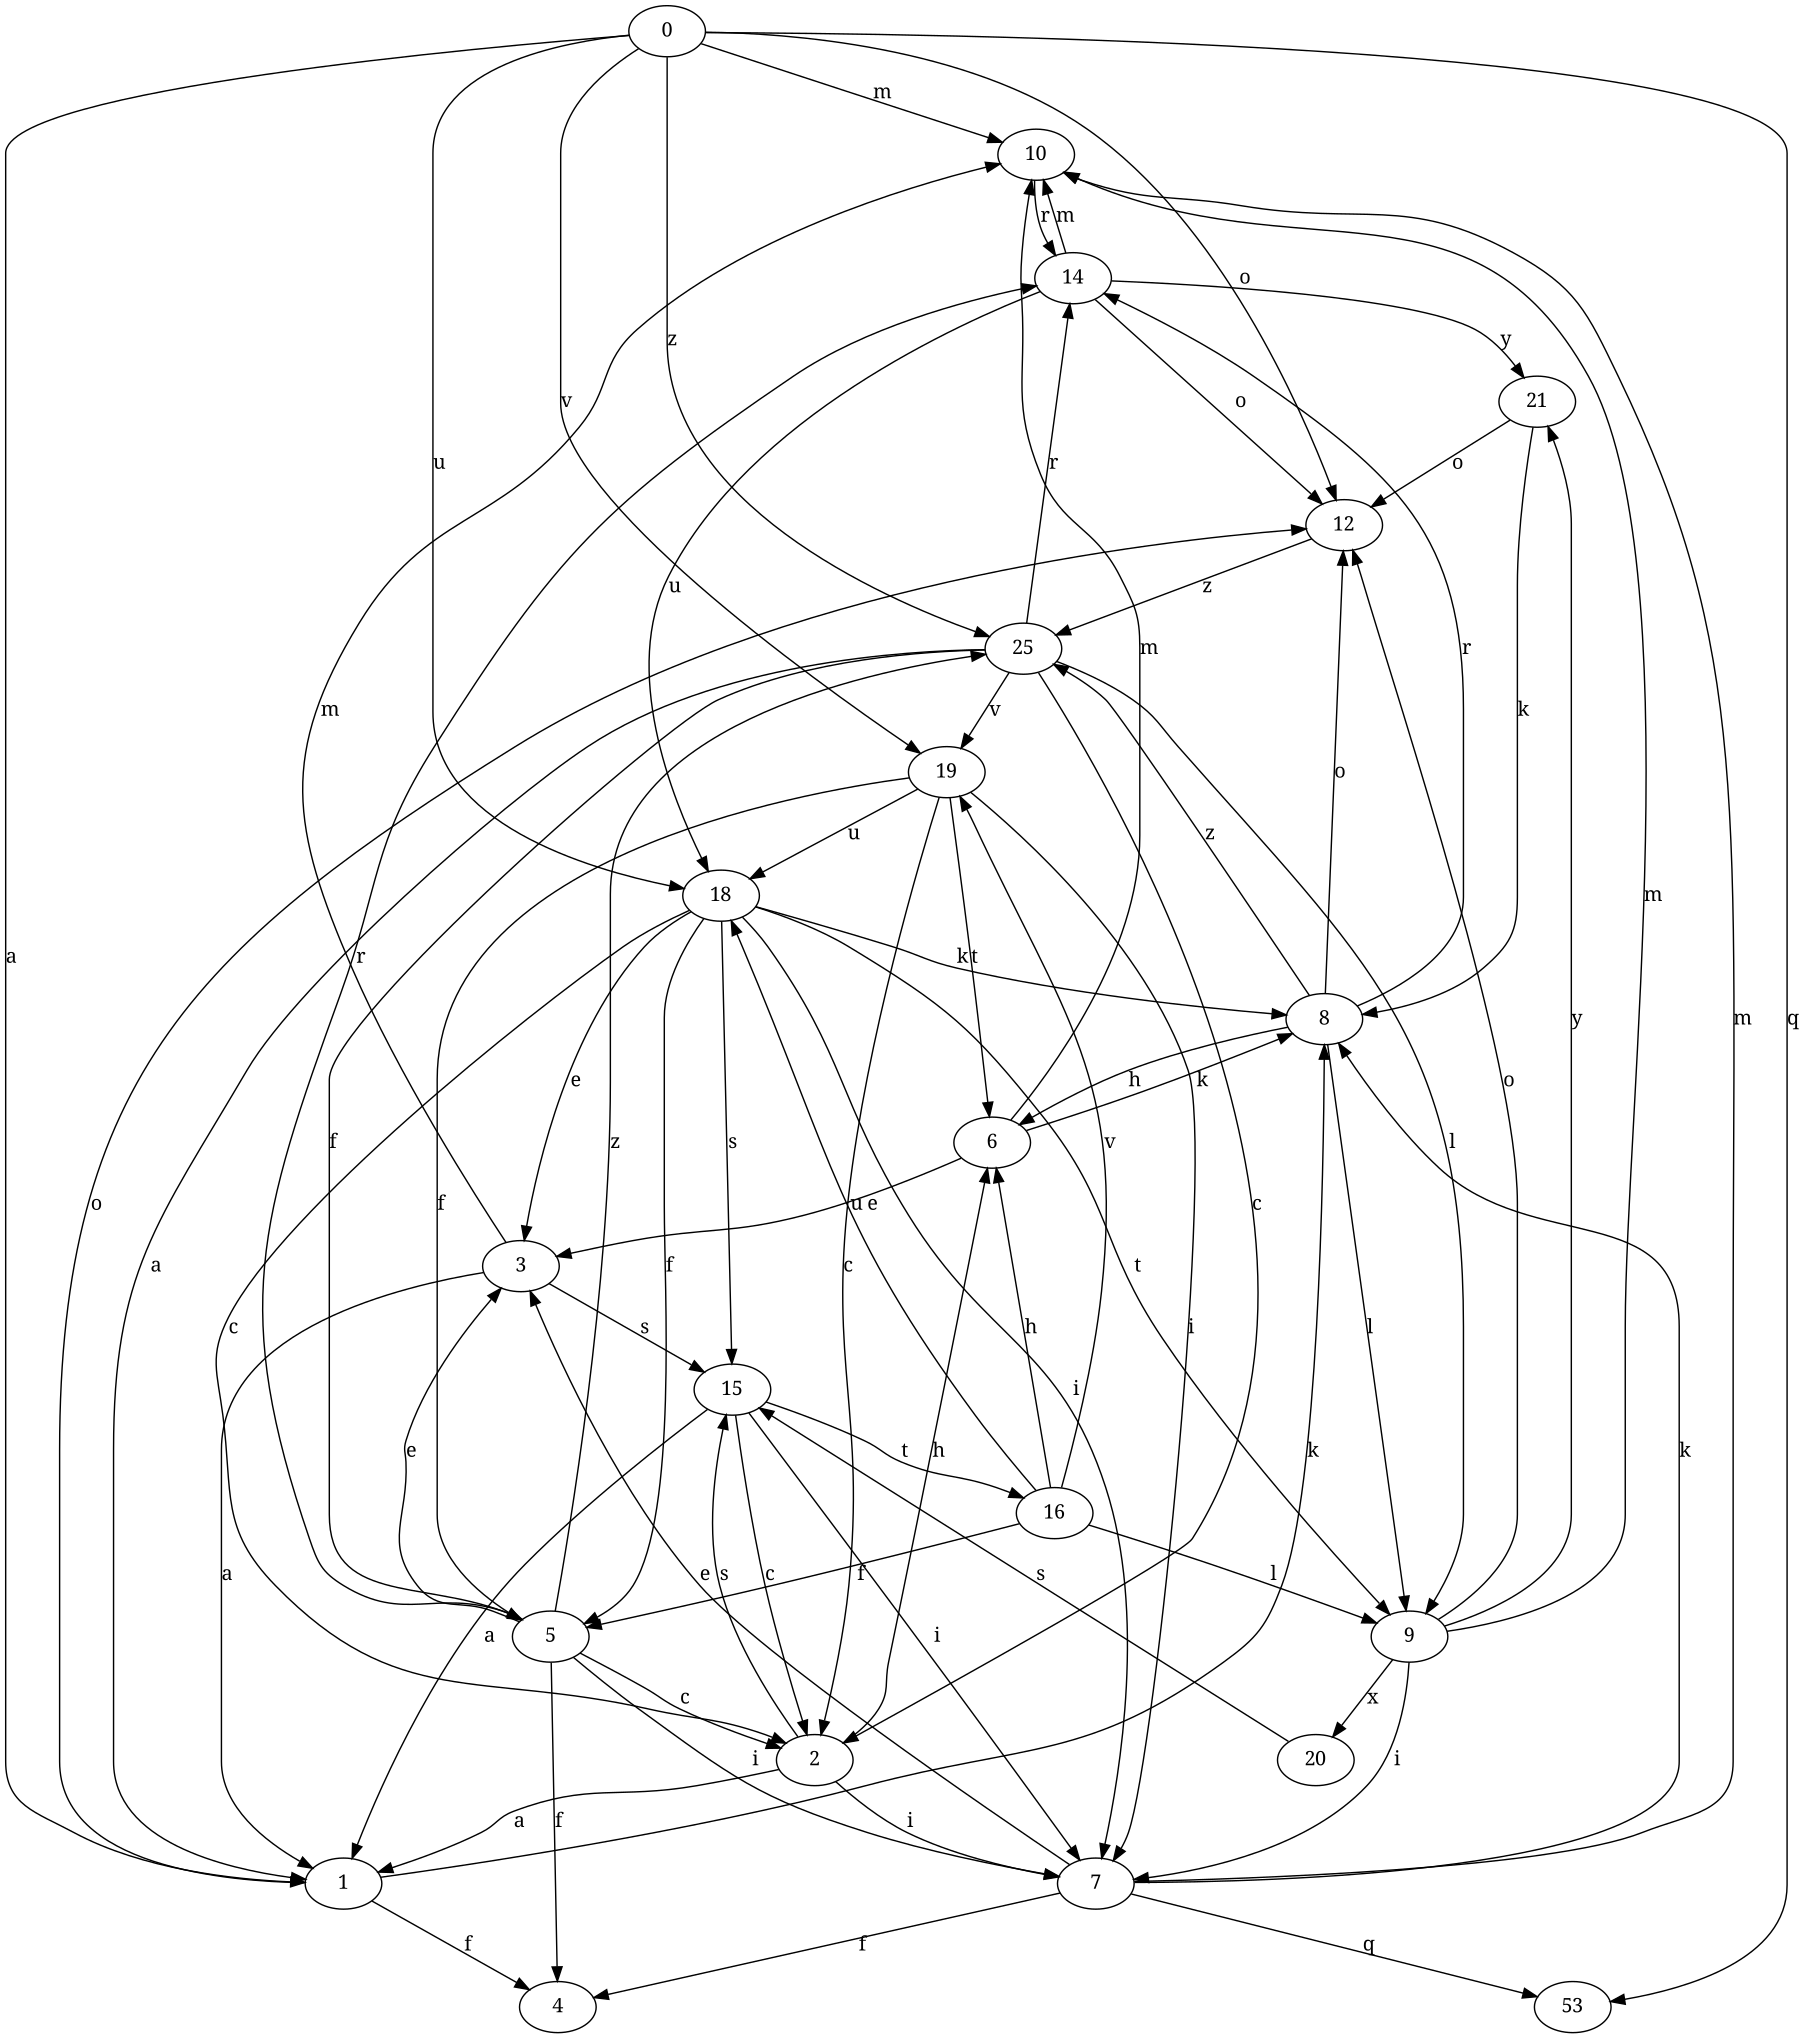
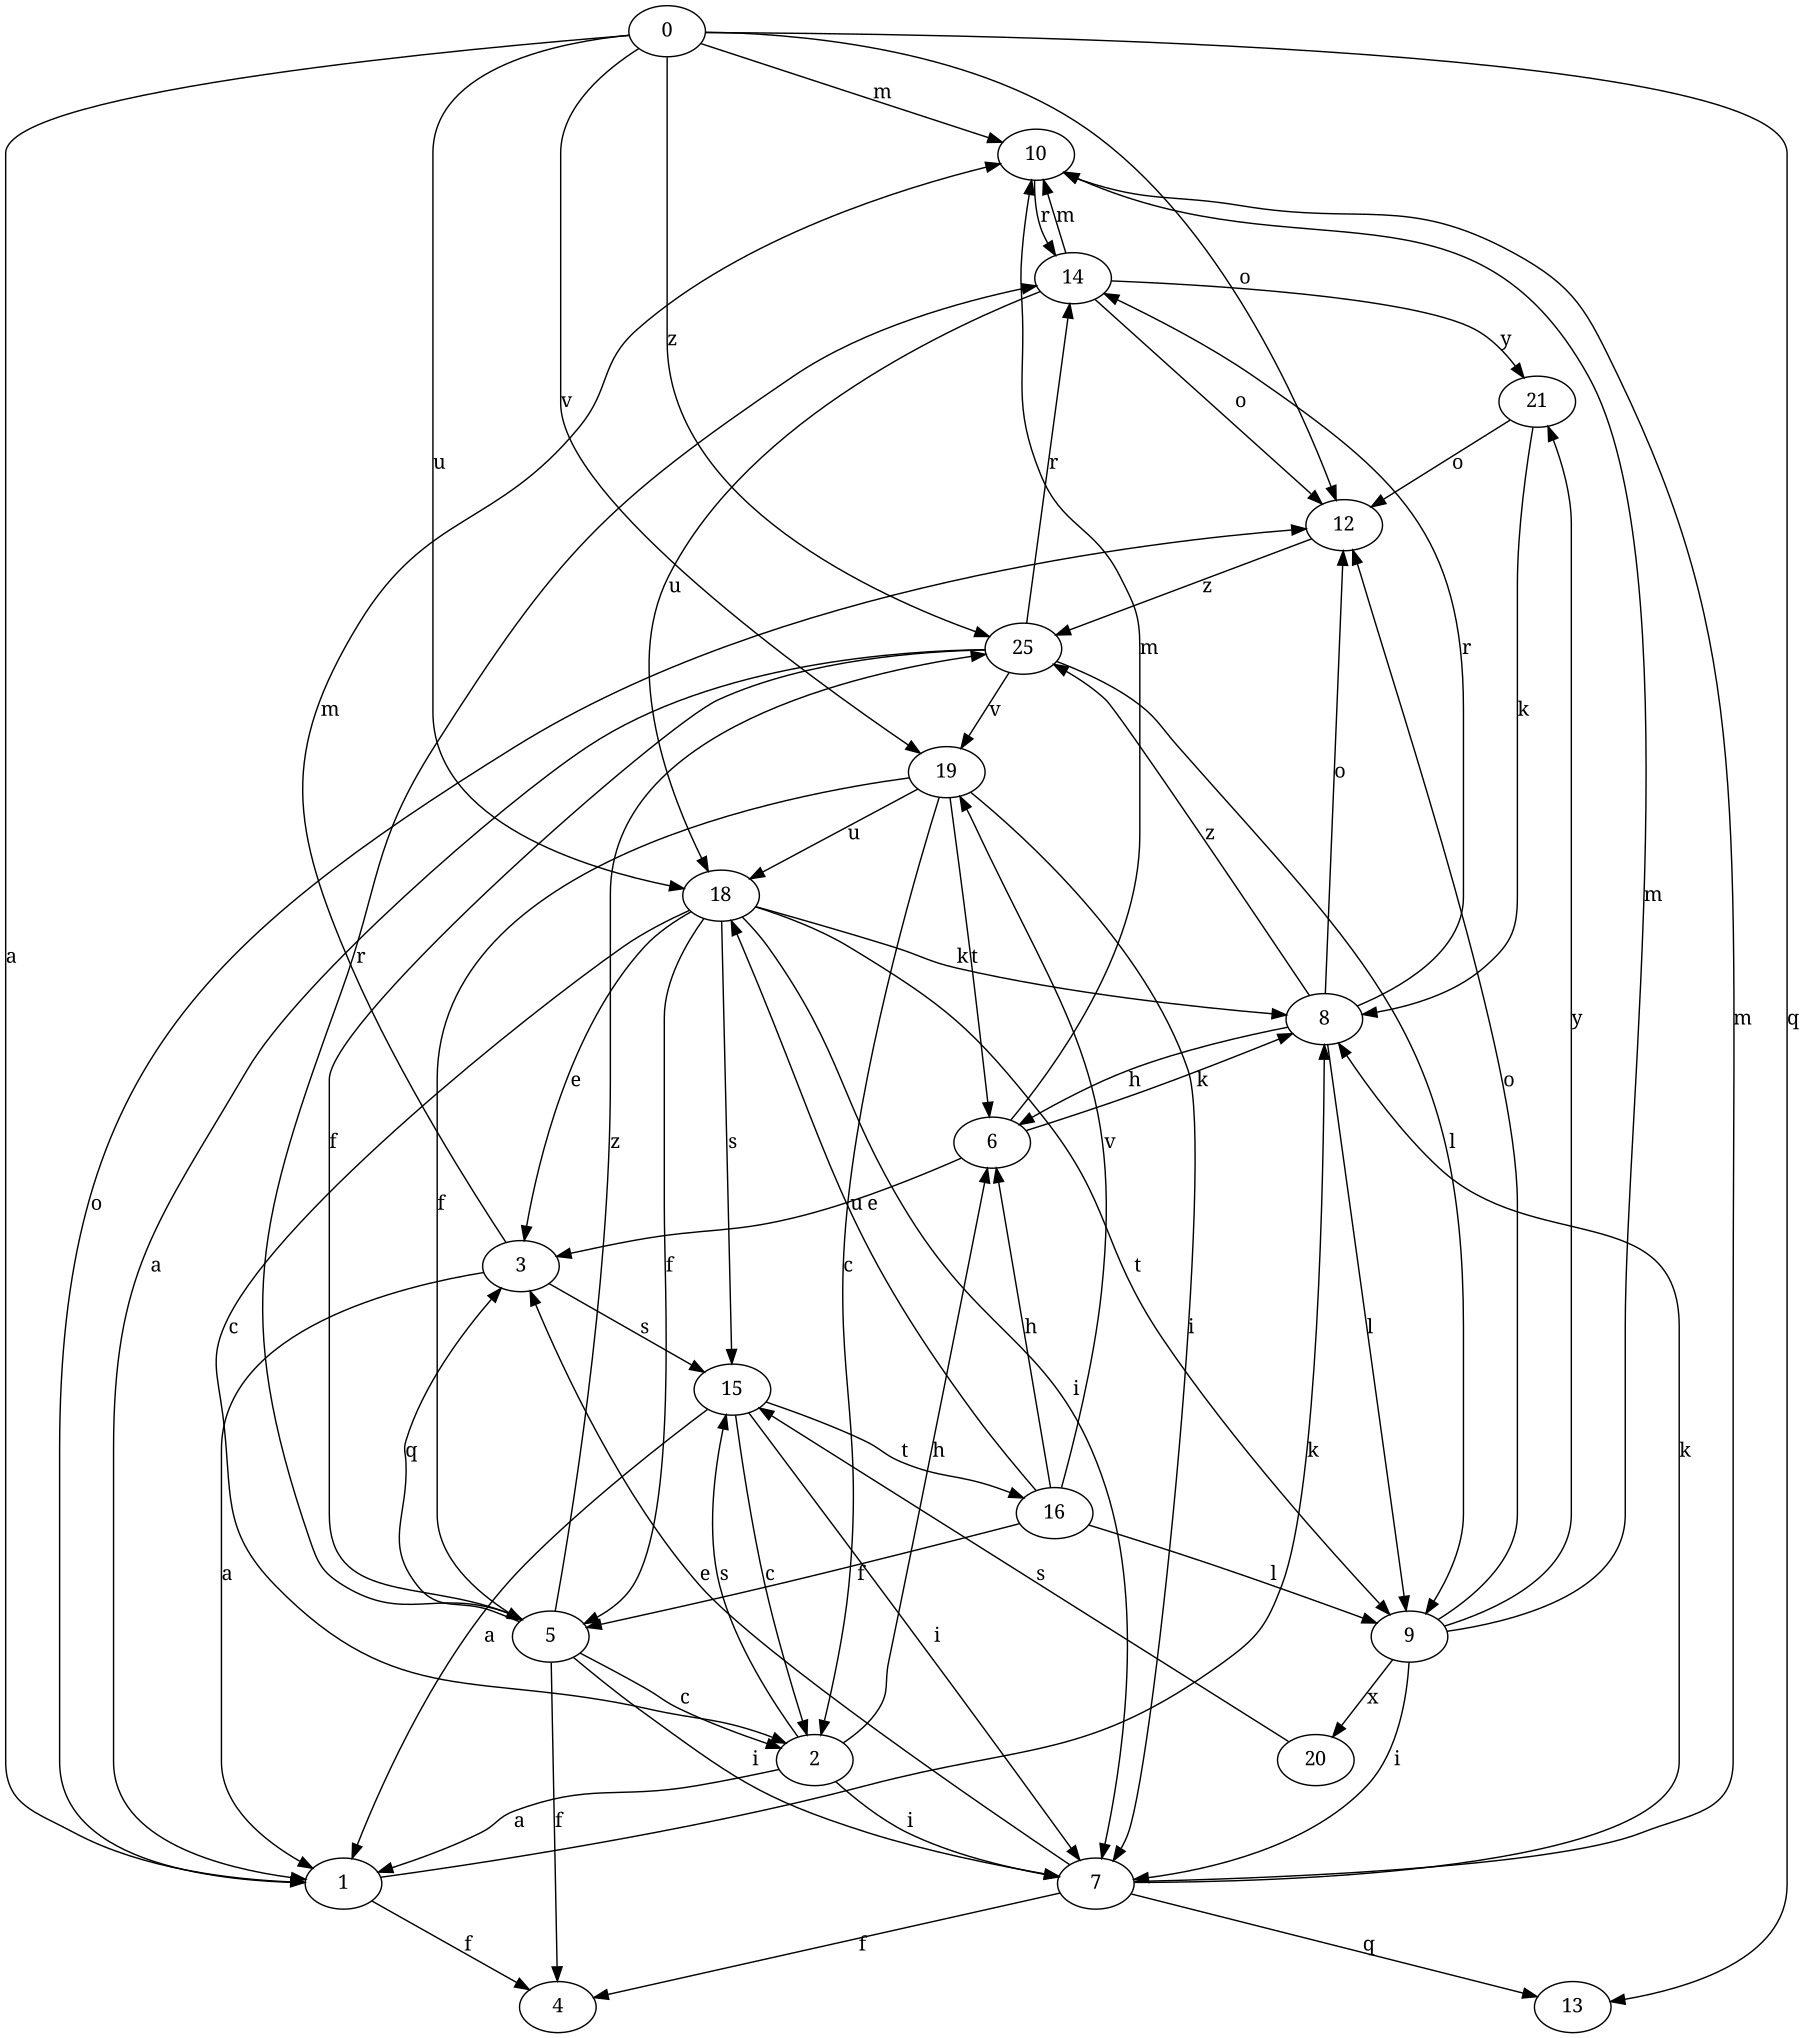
(1257, 1284) -> none
(412, 1451) -> (412, 1451)
(1573, 2007) -> (1573, 2007)
